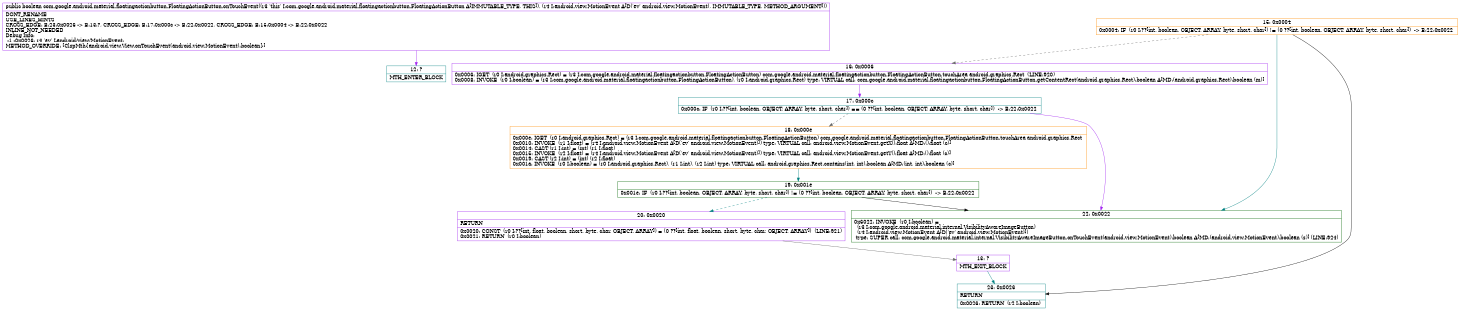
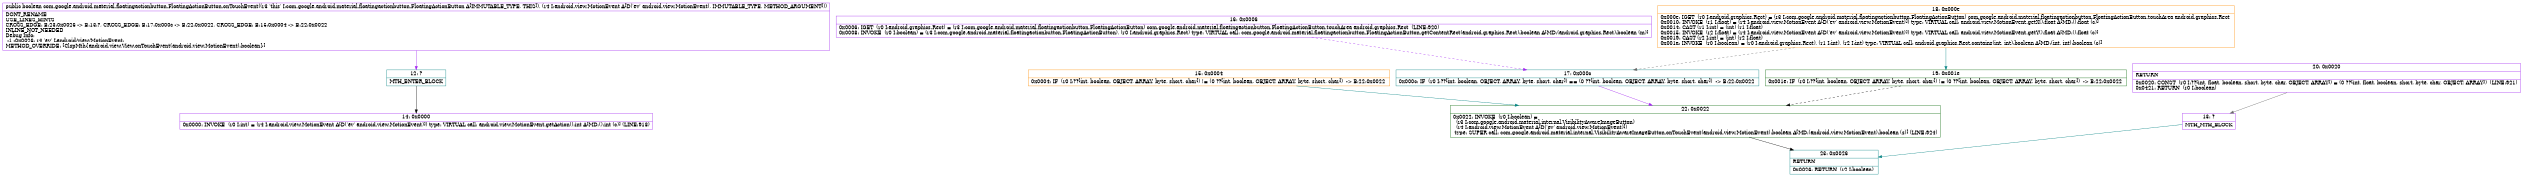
(1082, 49) -> none
(860, 89) -> (1417, 53)
(840, 119) -> (1716, 59)
none -> (416, 121)
(740, 204) -> none
(913, 204) -> (1845, 95)
(897, 222) -> (1496, 117)
(501, 237) -> (2177, 88)
(1314, 257) -> (1770, 143)
(983, 267) -> (2209, 125)
